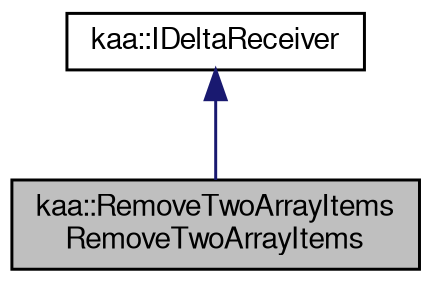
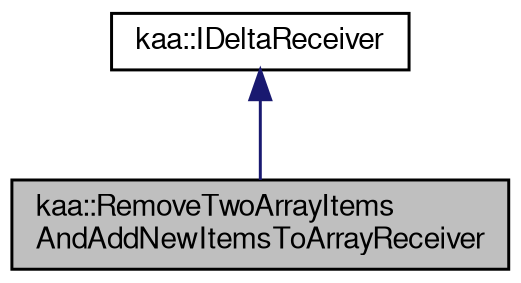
(216, 225) -> (260, 225)
